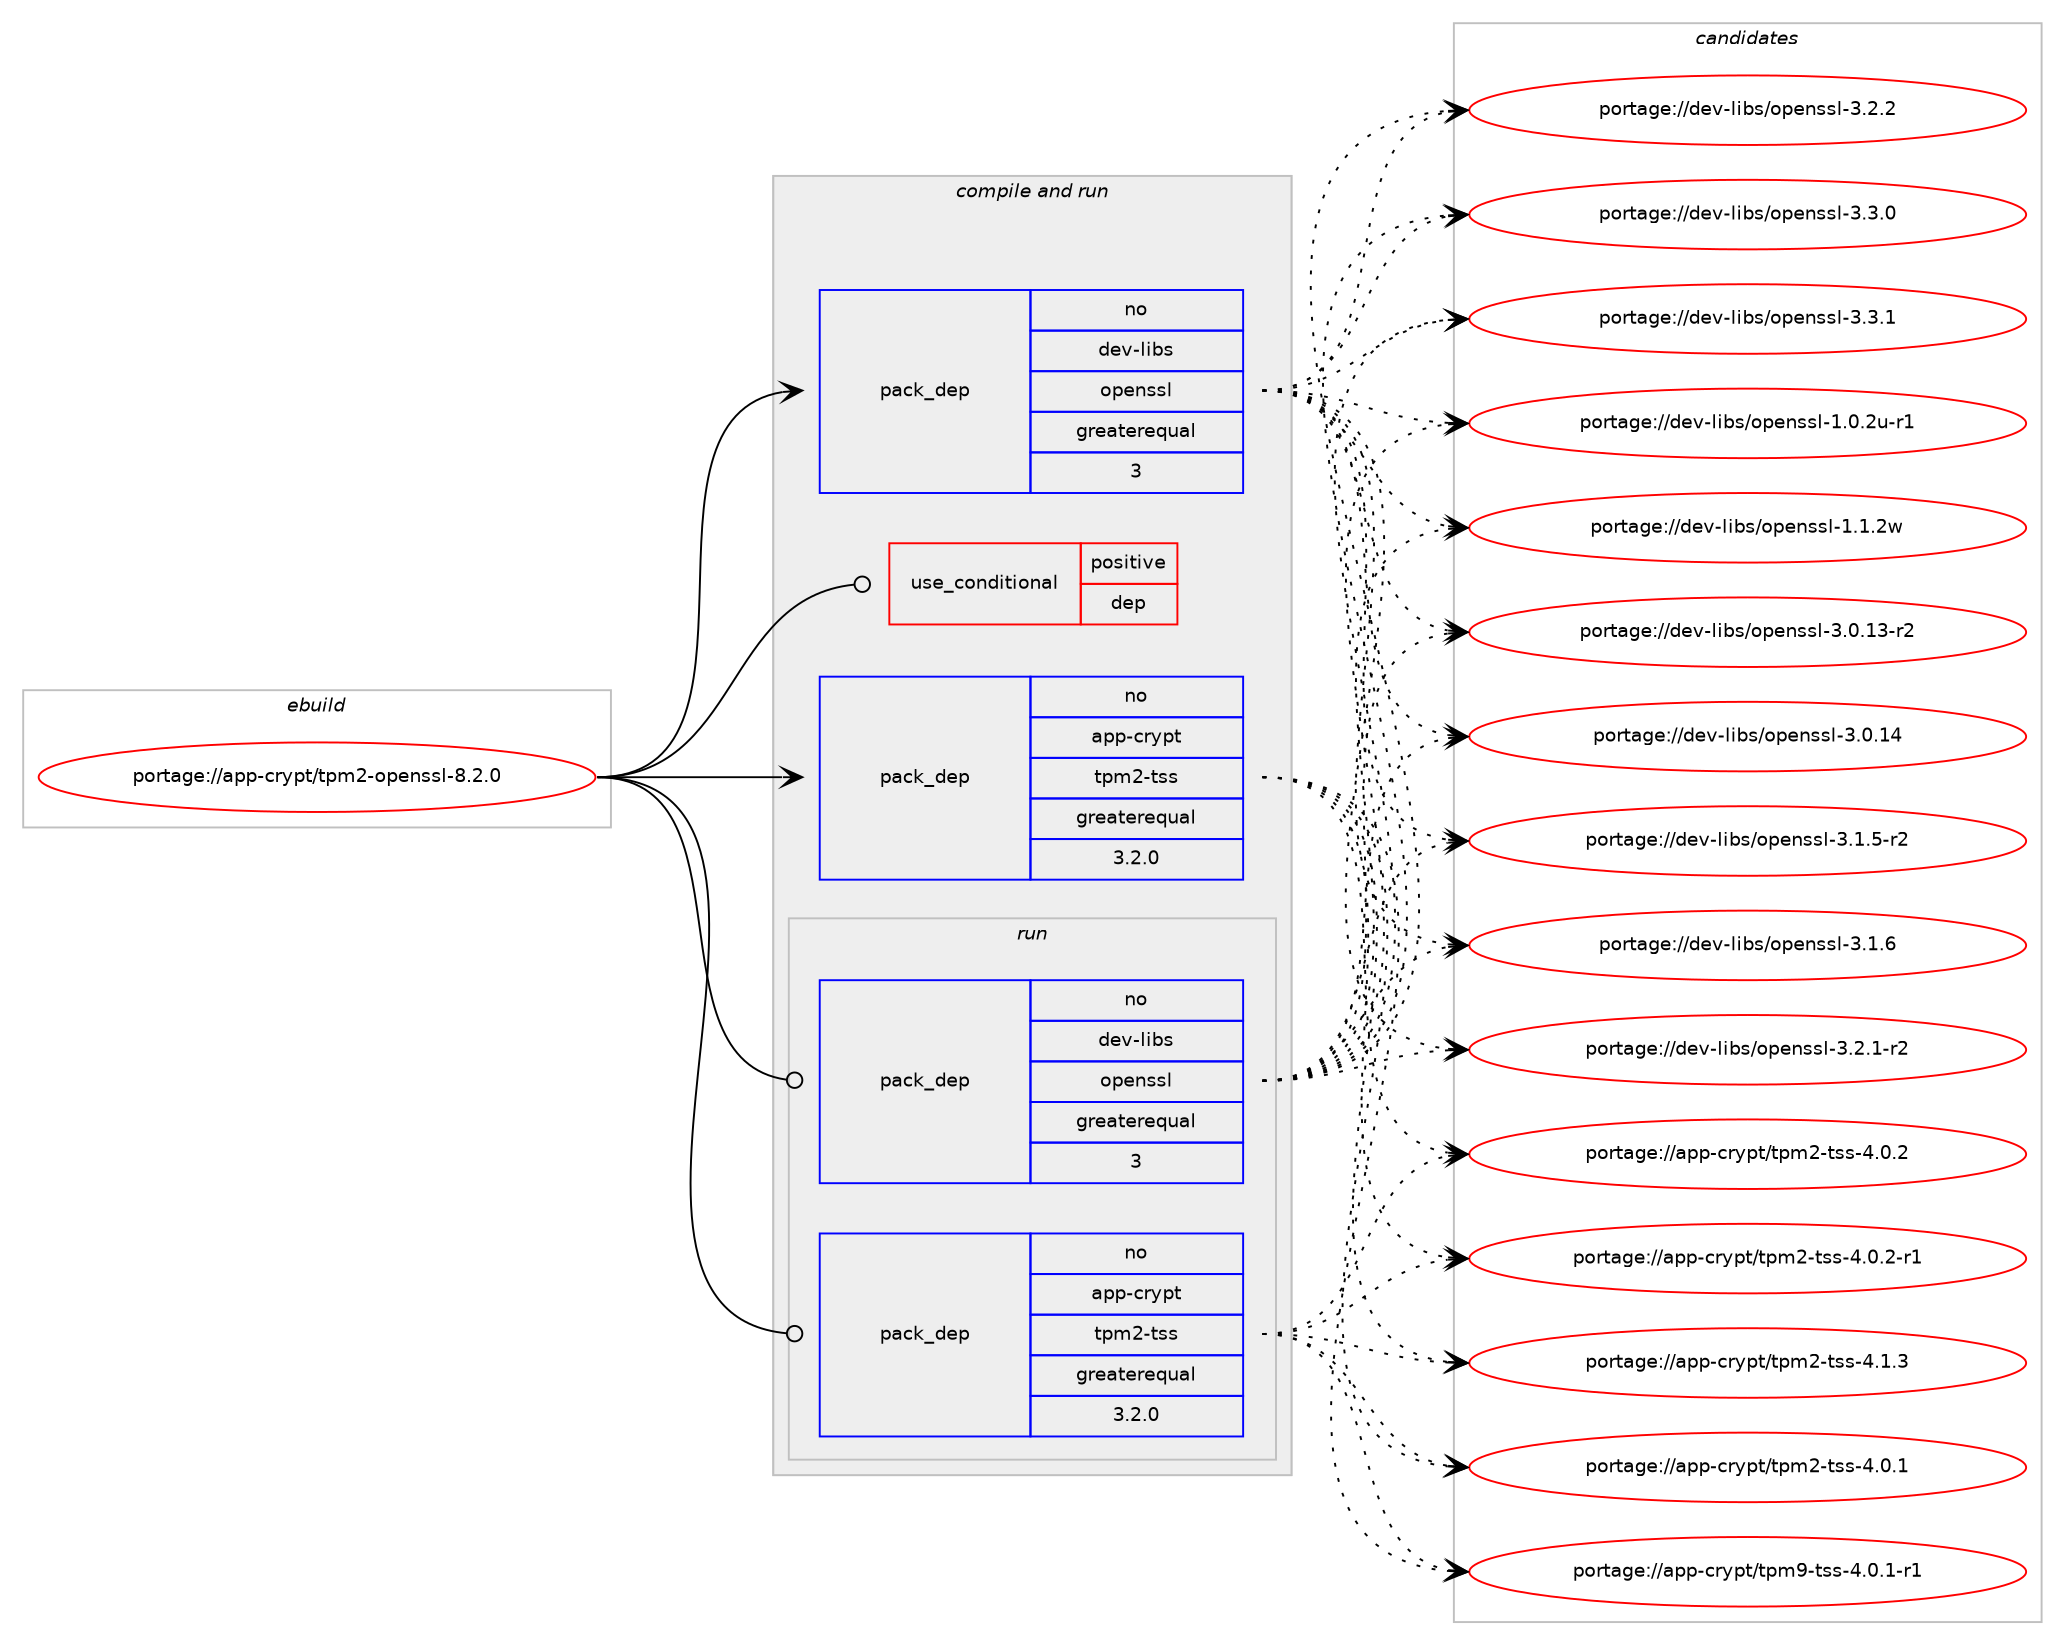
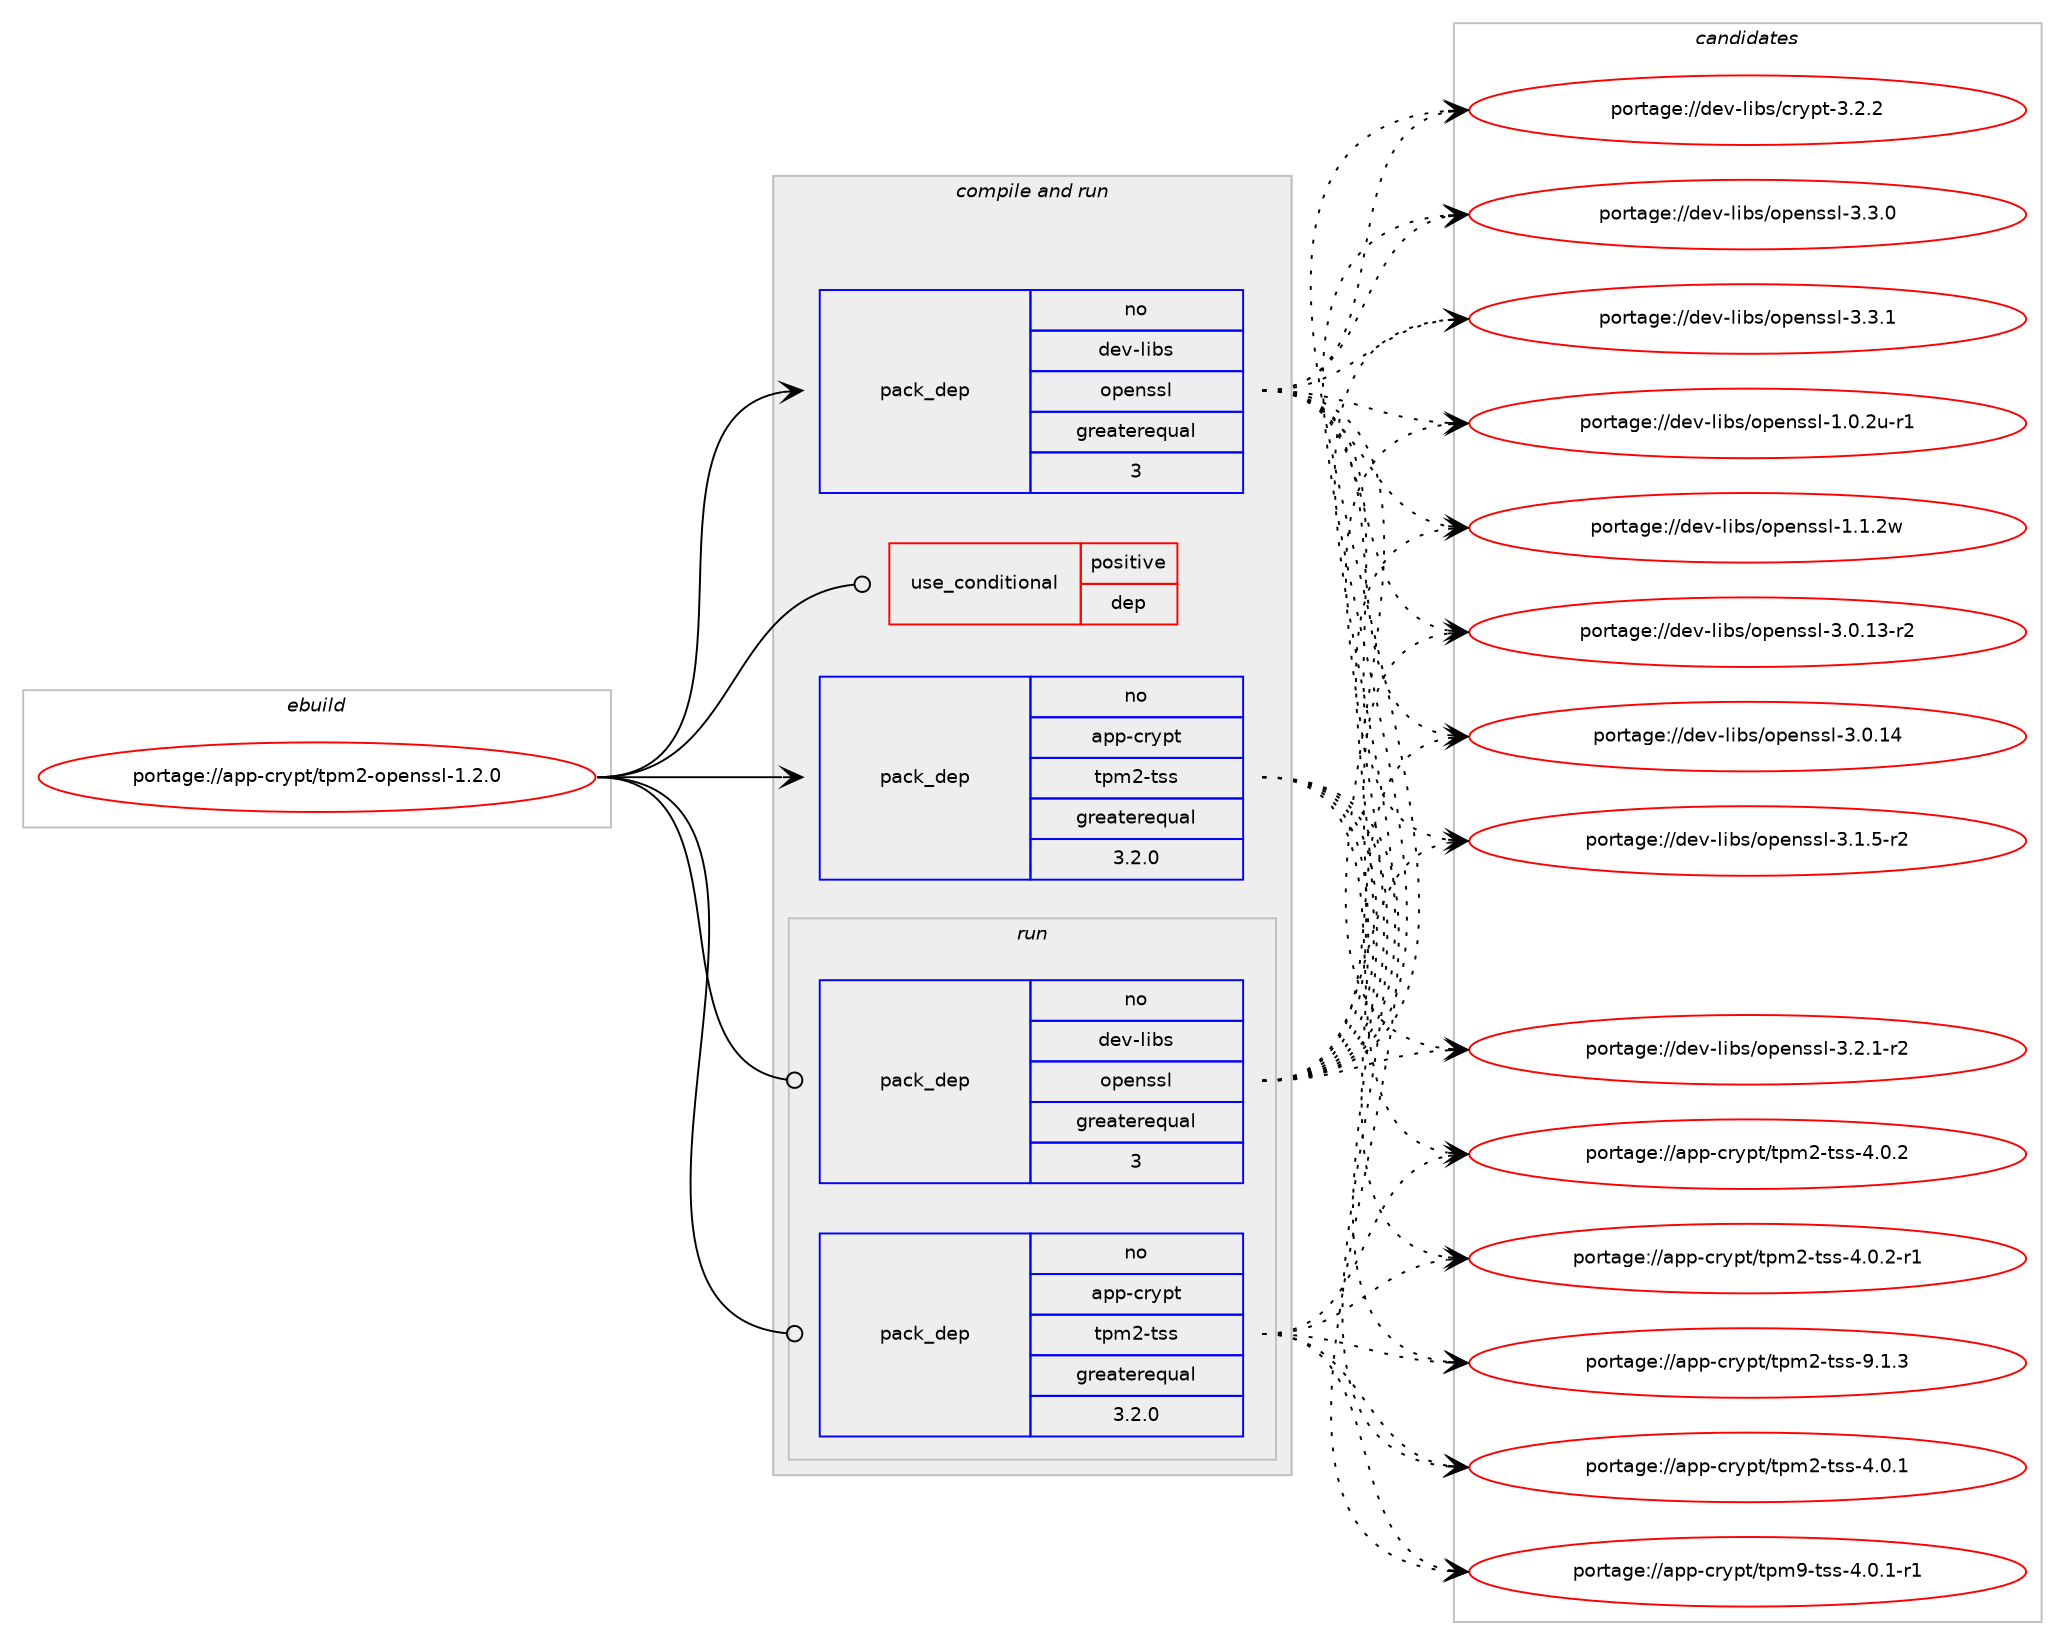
(1748, 110) -> (1748, 110)
(317, 777) -> (317, 777)
(1748, 945) -> none
(1748, 1363) -> (1748, 1363)
